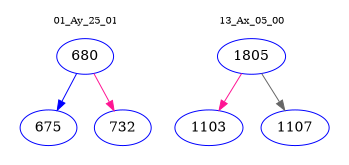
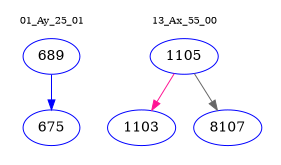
(252, 21) -> (185, 21)
(85, 56) -> (51, 56)
(252, 56) -> (184, 56)
(123, 128) -> none
(295, 128) -> (228, 128)
